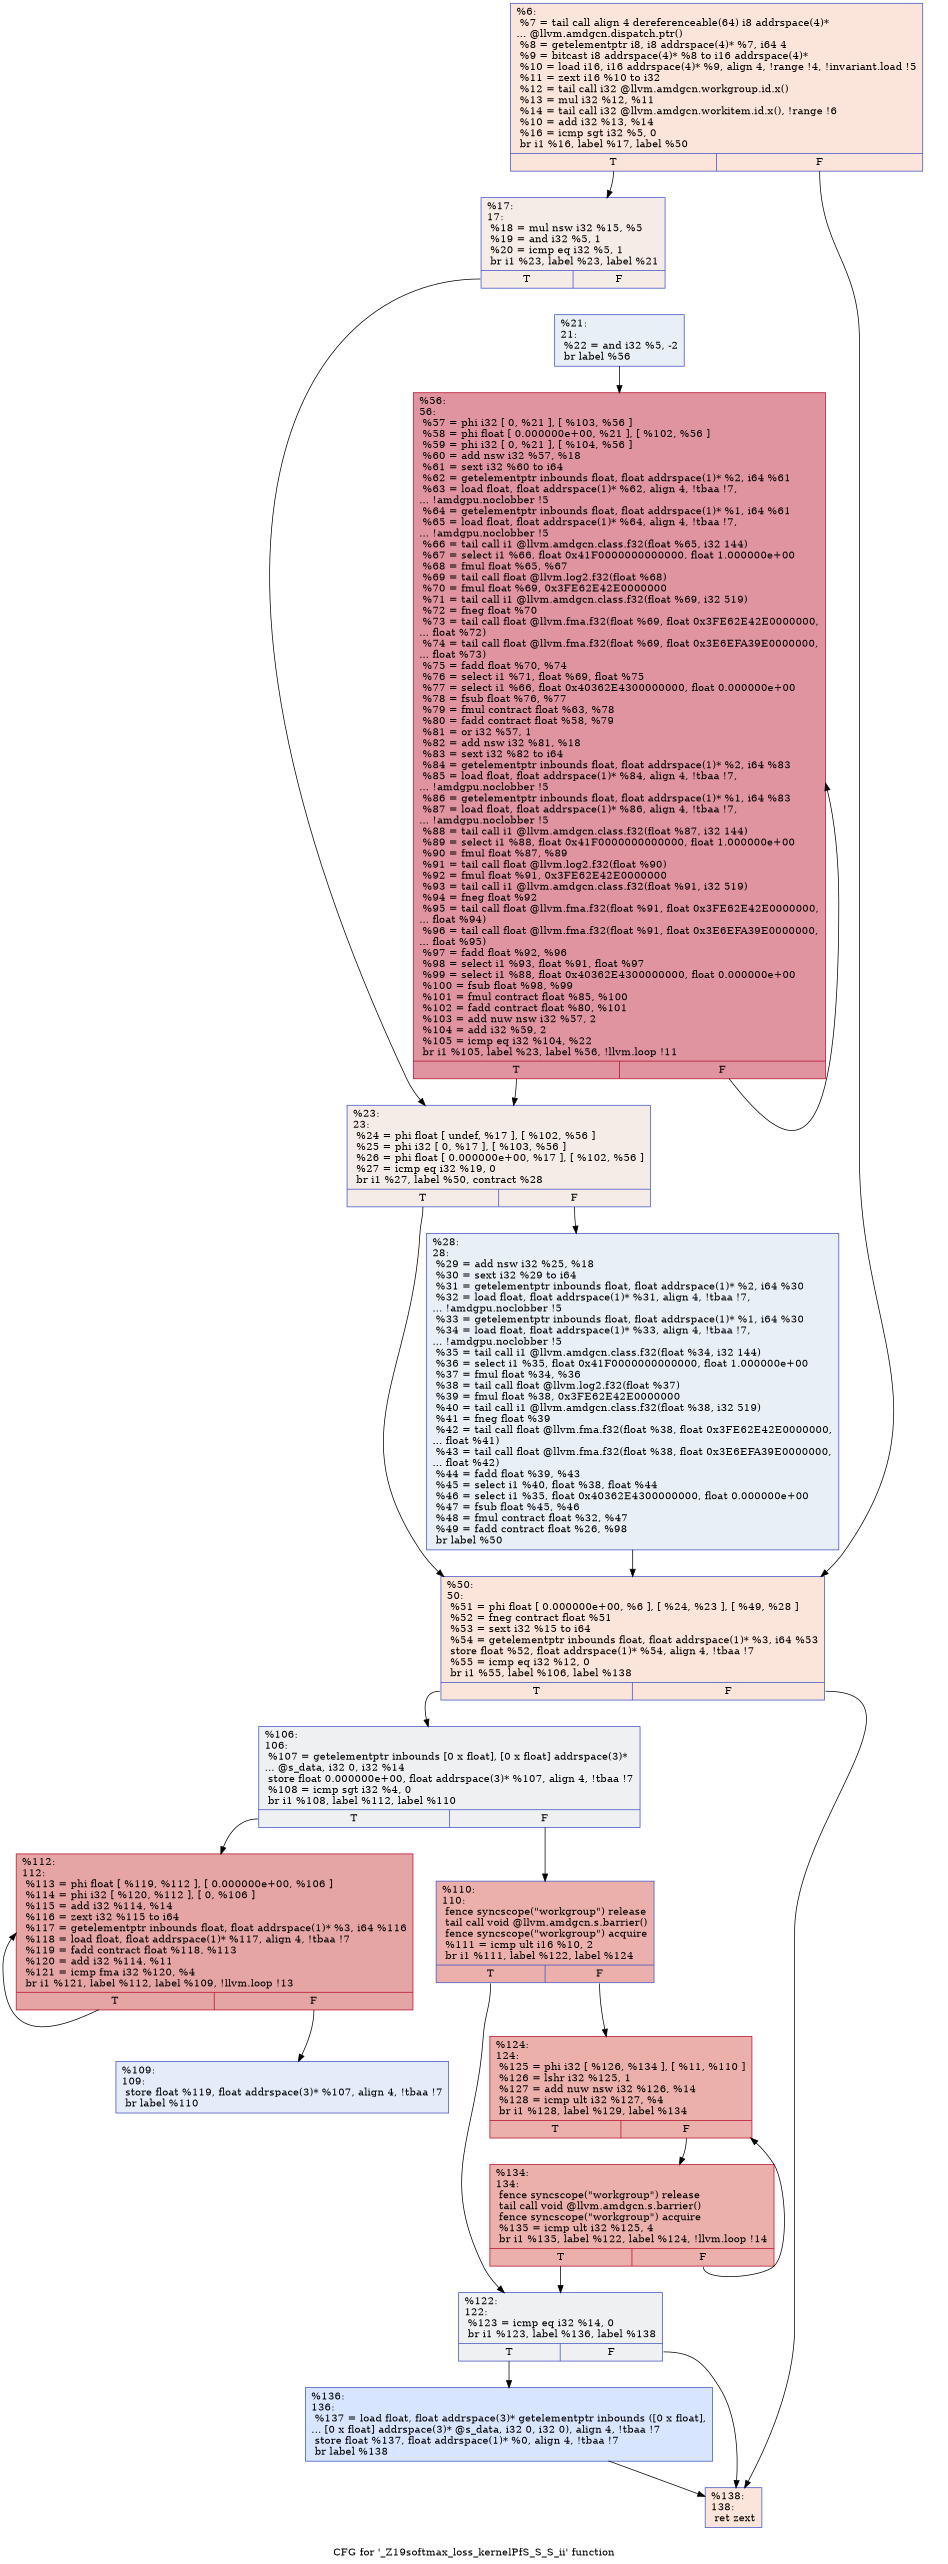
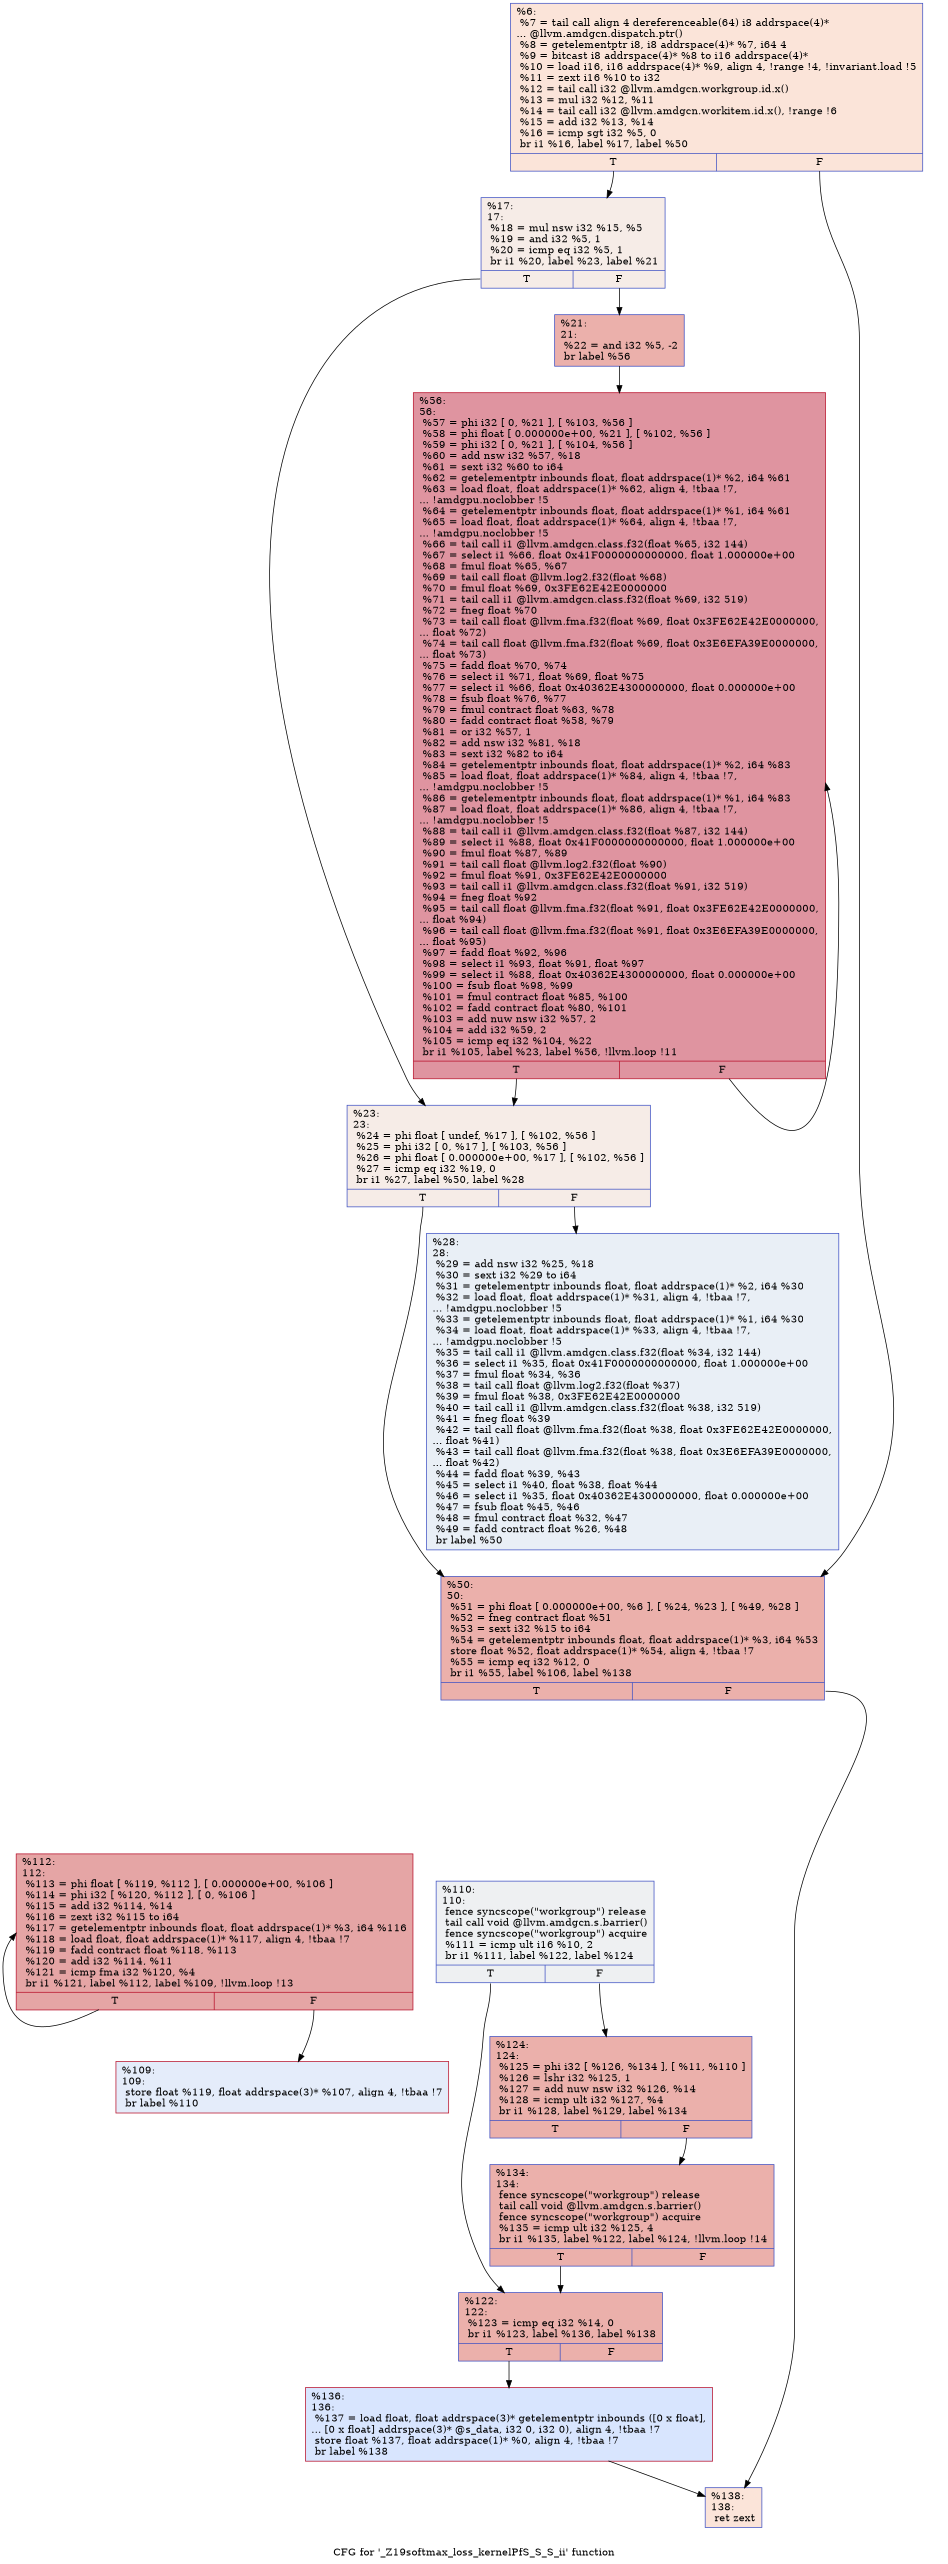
(585, 122) -> (585, 122)
(573, 261) -> (573, 261)
none -> (619, 298)
(619, 340) -> (619, 340)
(448, 1180) -> (439, 1180)
(530, 1529) -> (530, 1529)
(633, 1559) -> none
(633, 1638) -> (633, 1638)
(449, 1777) -> none
(545, 1932) -> (545, 1932)
(282, 2087) -> (282, 2087)
(621, 2087) -> (621, 2087)
(632, 2215) -> (632, 2215)
(783, 2240) -> none
(561, 2327) -> (561, 2327)
(725, 2399) -> none
(509, 2424) -> (509, 2424)
